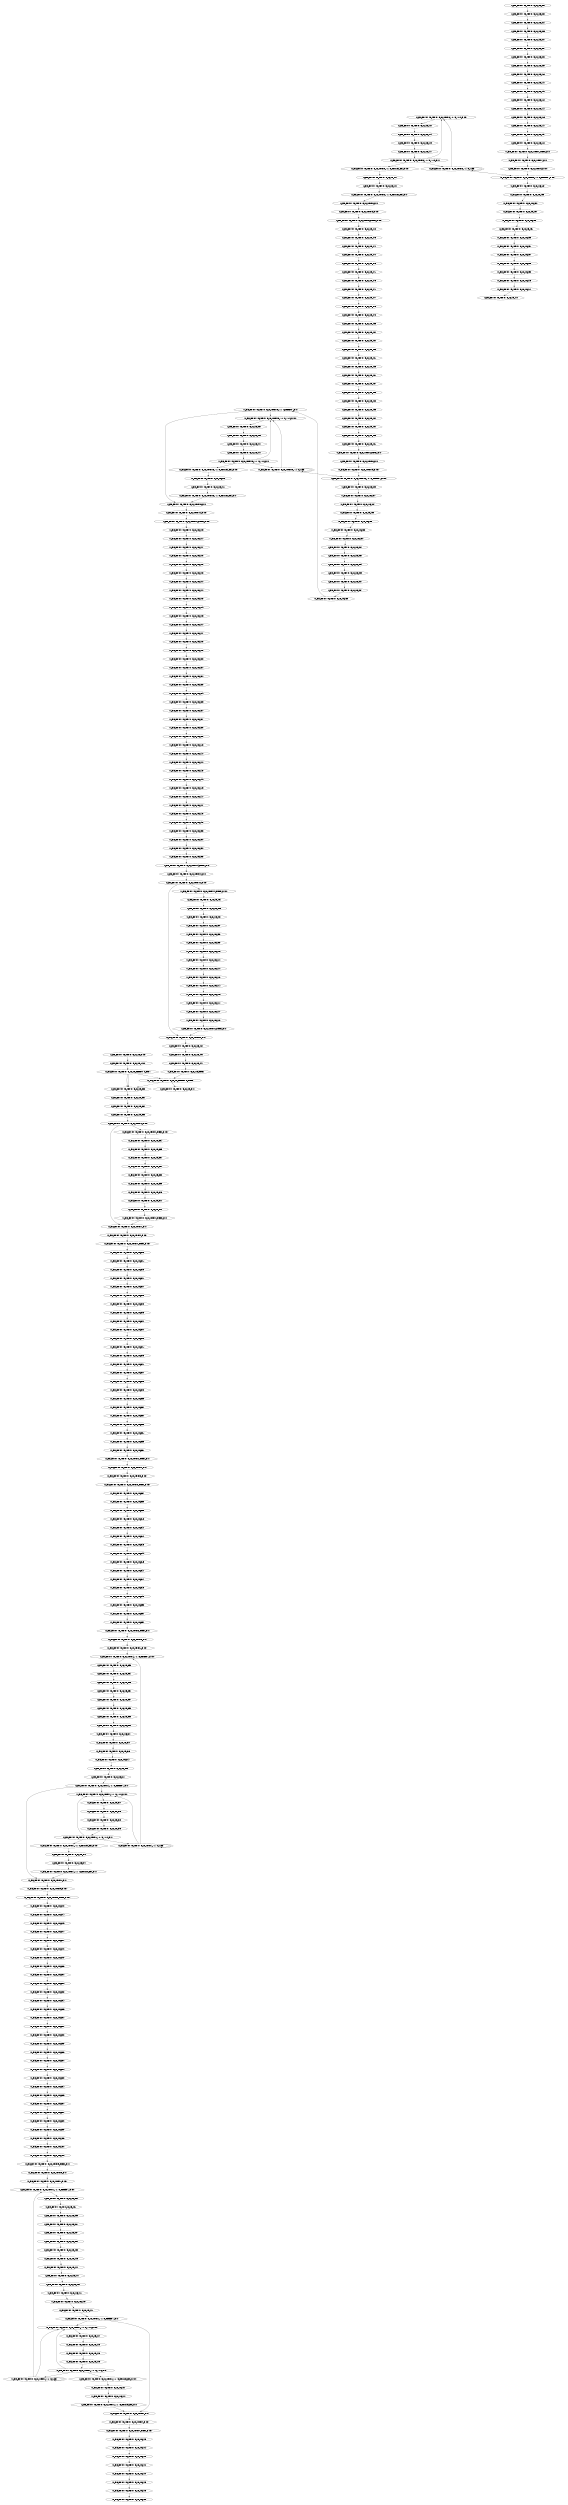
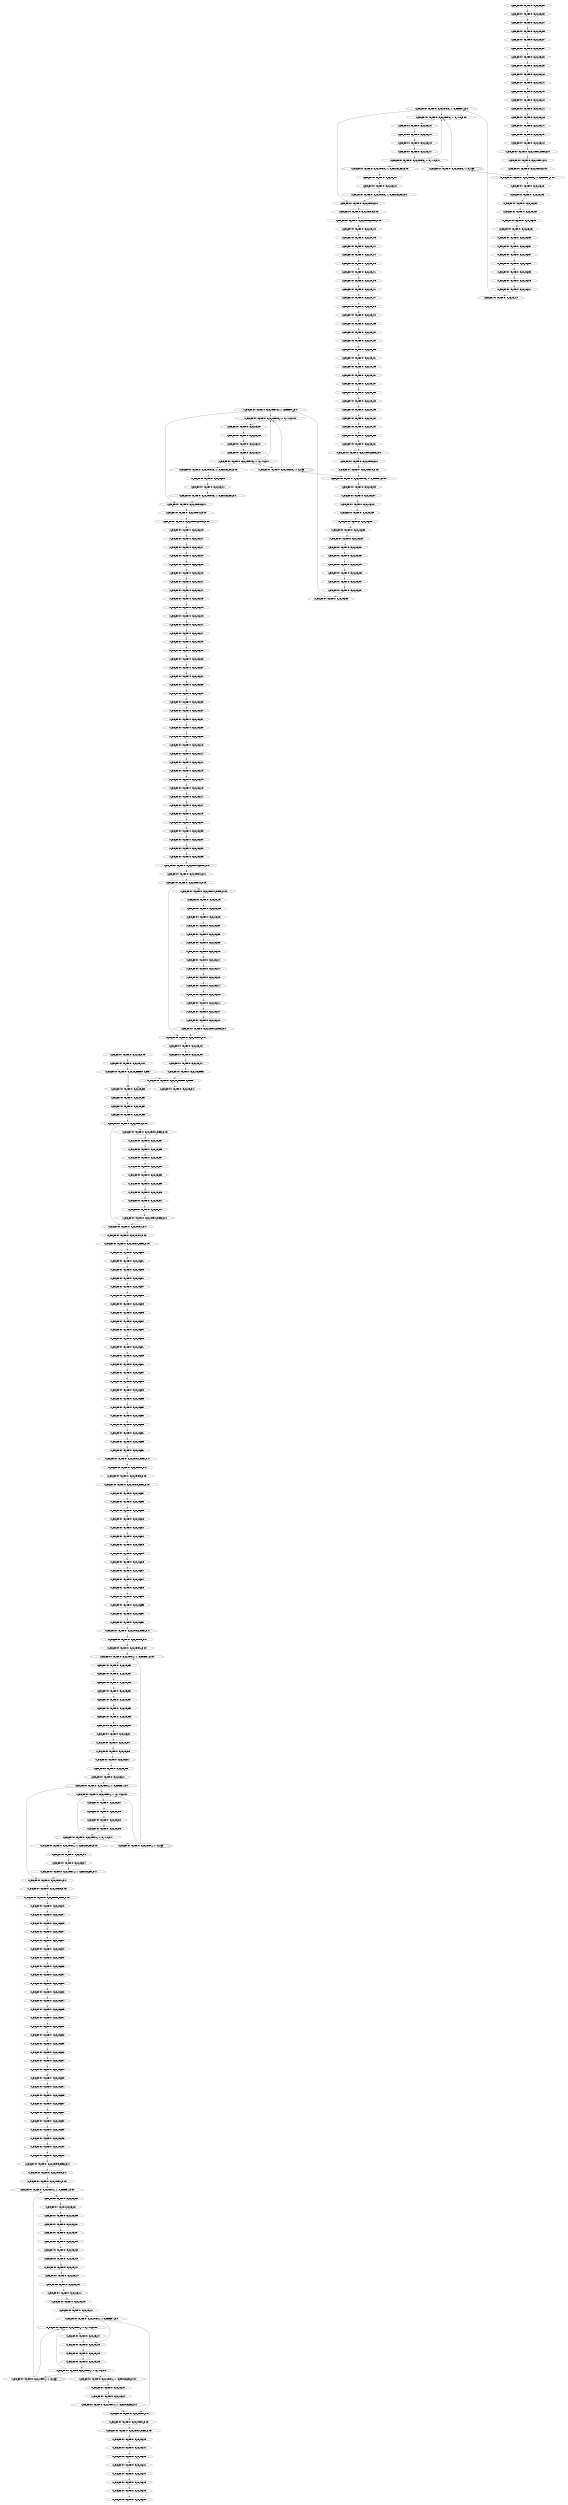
none -> (441, 109)
(82, 2323) -> (110, 2334)
